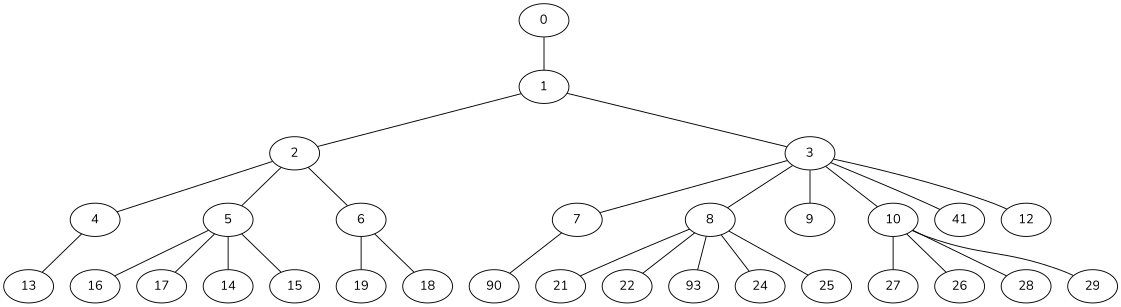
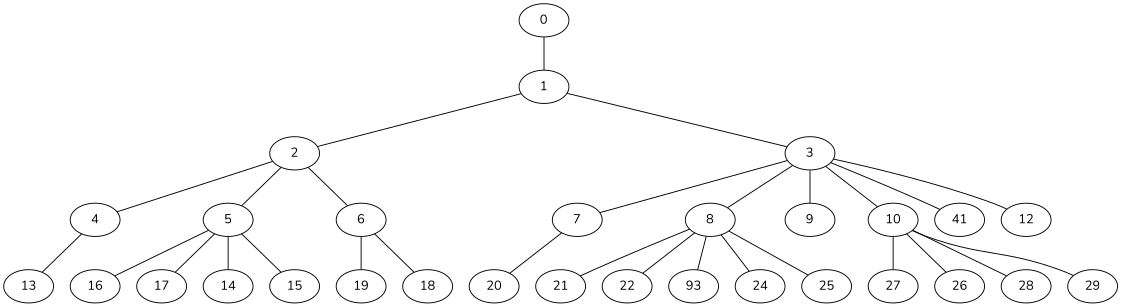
(494, 286) -> (494, 286)
